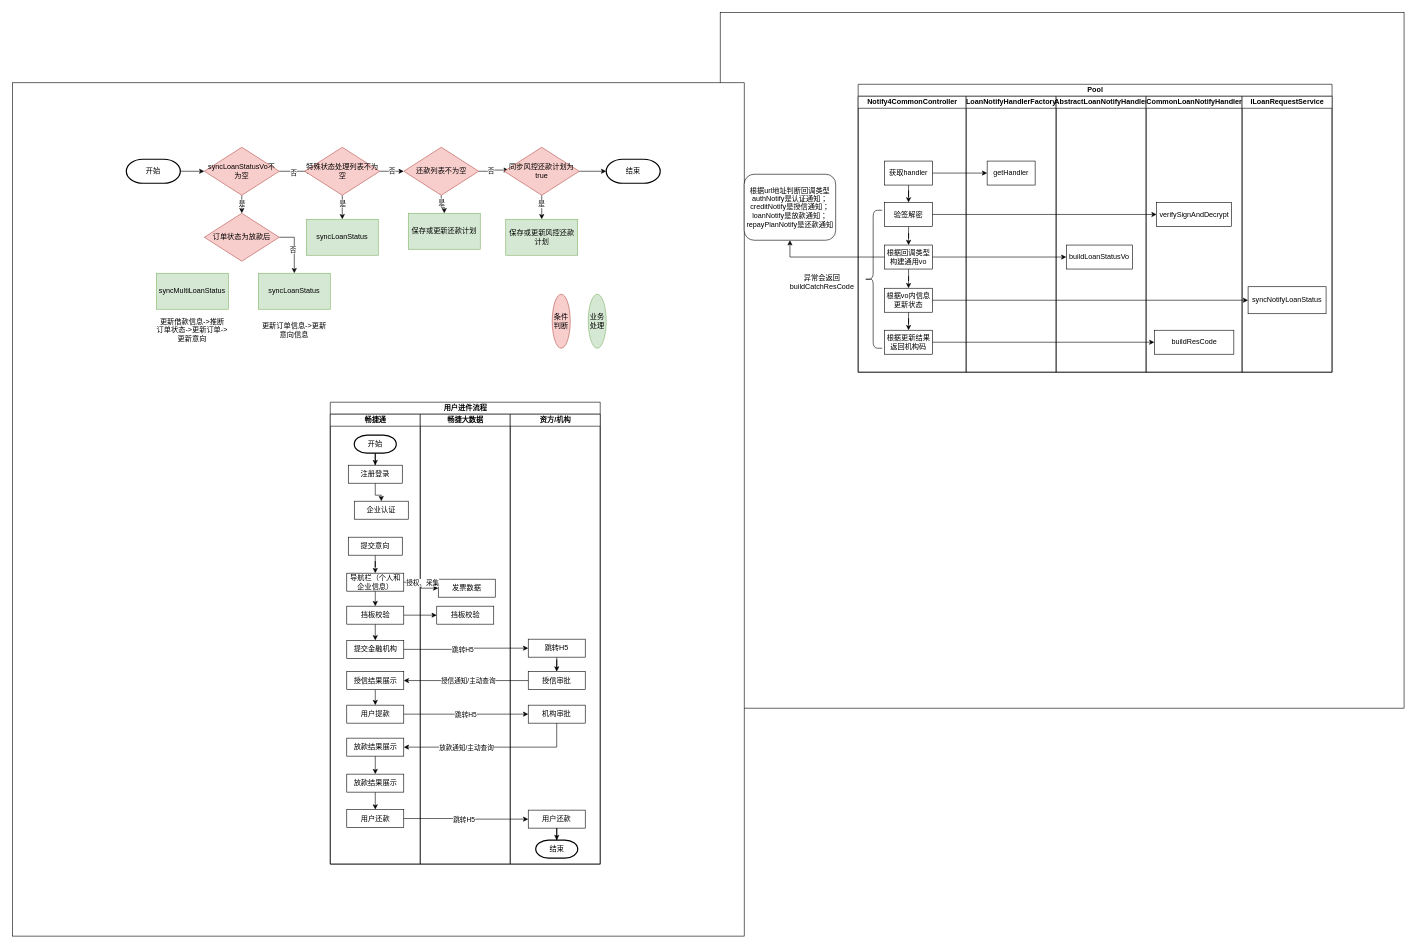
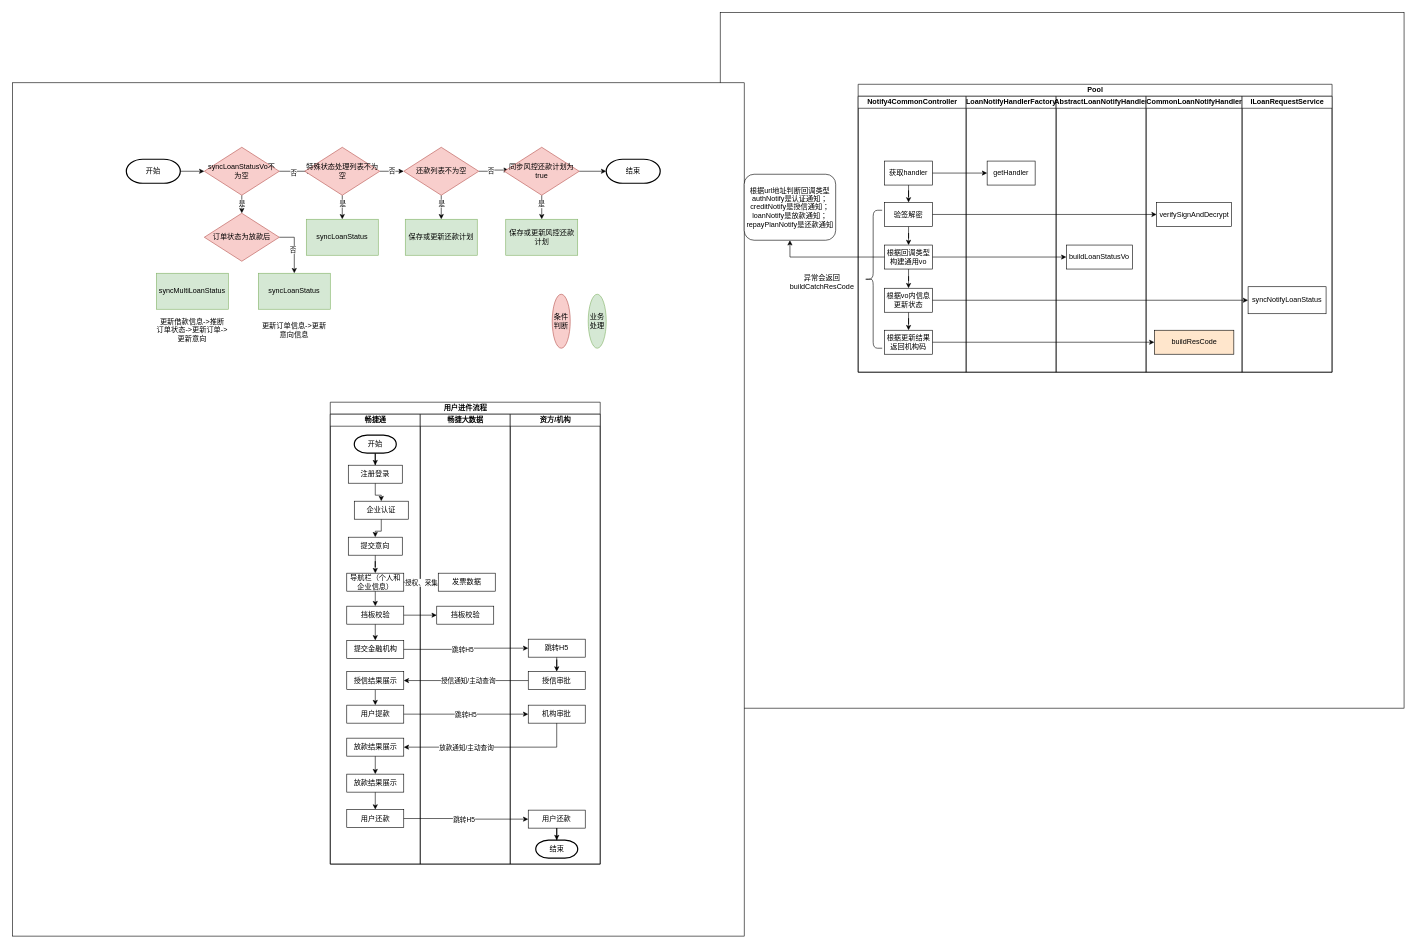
(444, 231) -> (441, 237)
(1194, 342) -> (1194, 342)
none -> (376, 531)
(467, 588) -> (467, 582)
